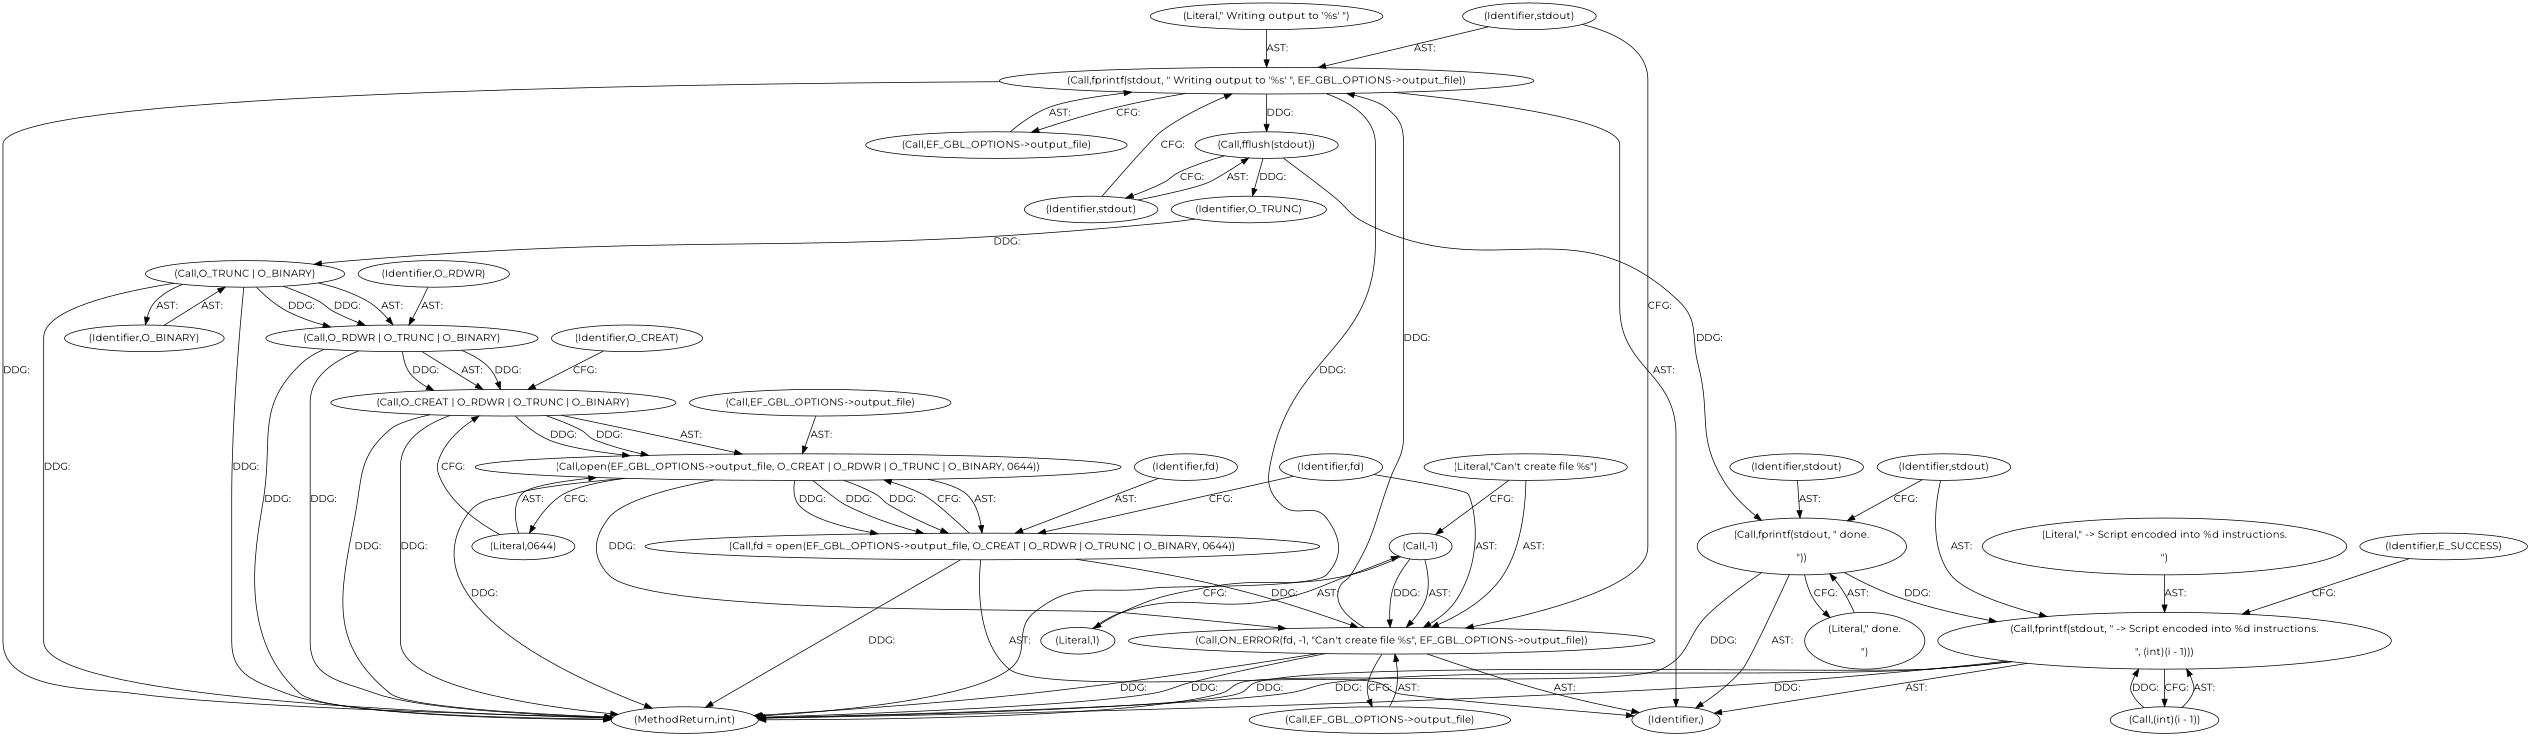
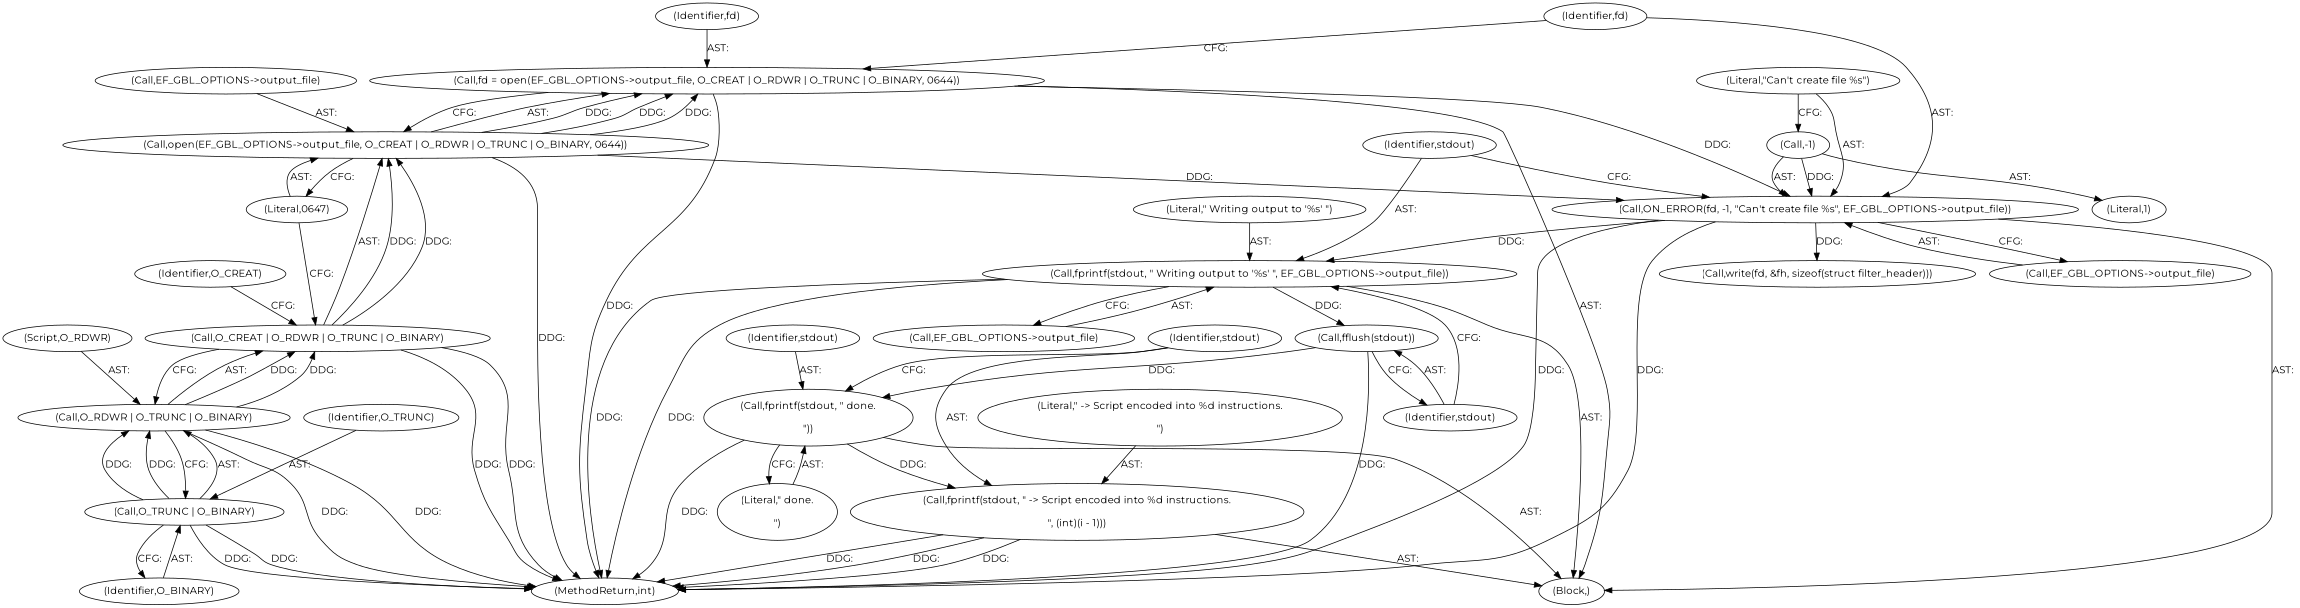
(1259, 174) -> (1164, 568)
(1008, 242) -> (301, 465)
(434, 274) -> (67, 338)
none -> (1817, 274)
(169, 306) -> (151, 559)
none -> (178, 361)
none -> (181, 459)
(523, 546) -> (297, 209)
(2444, 546) -> none
(1217, 594) -> (2022, 177)
(1243, 604) -> none
(1676, 720) -> (1572, 591)
(2165, 720) -> none
